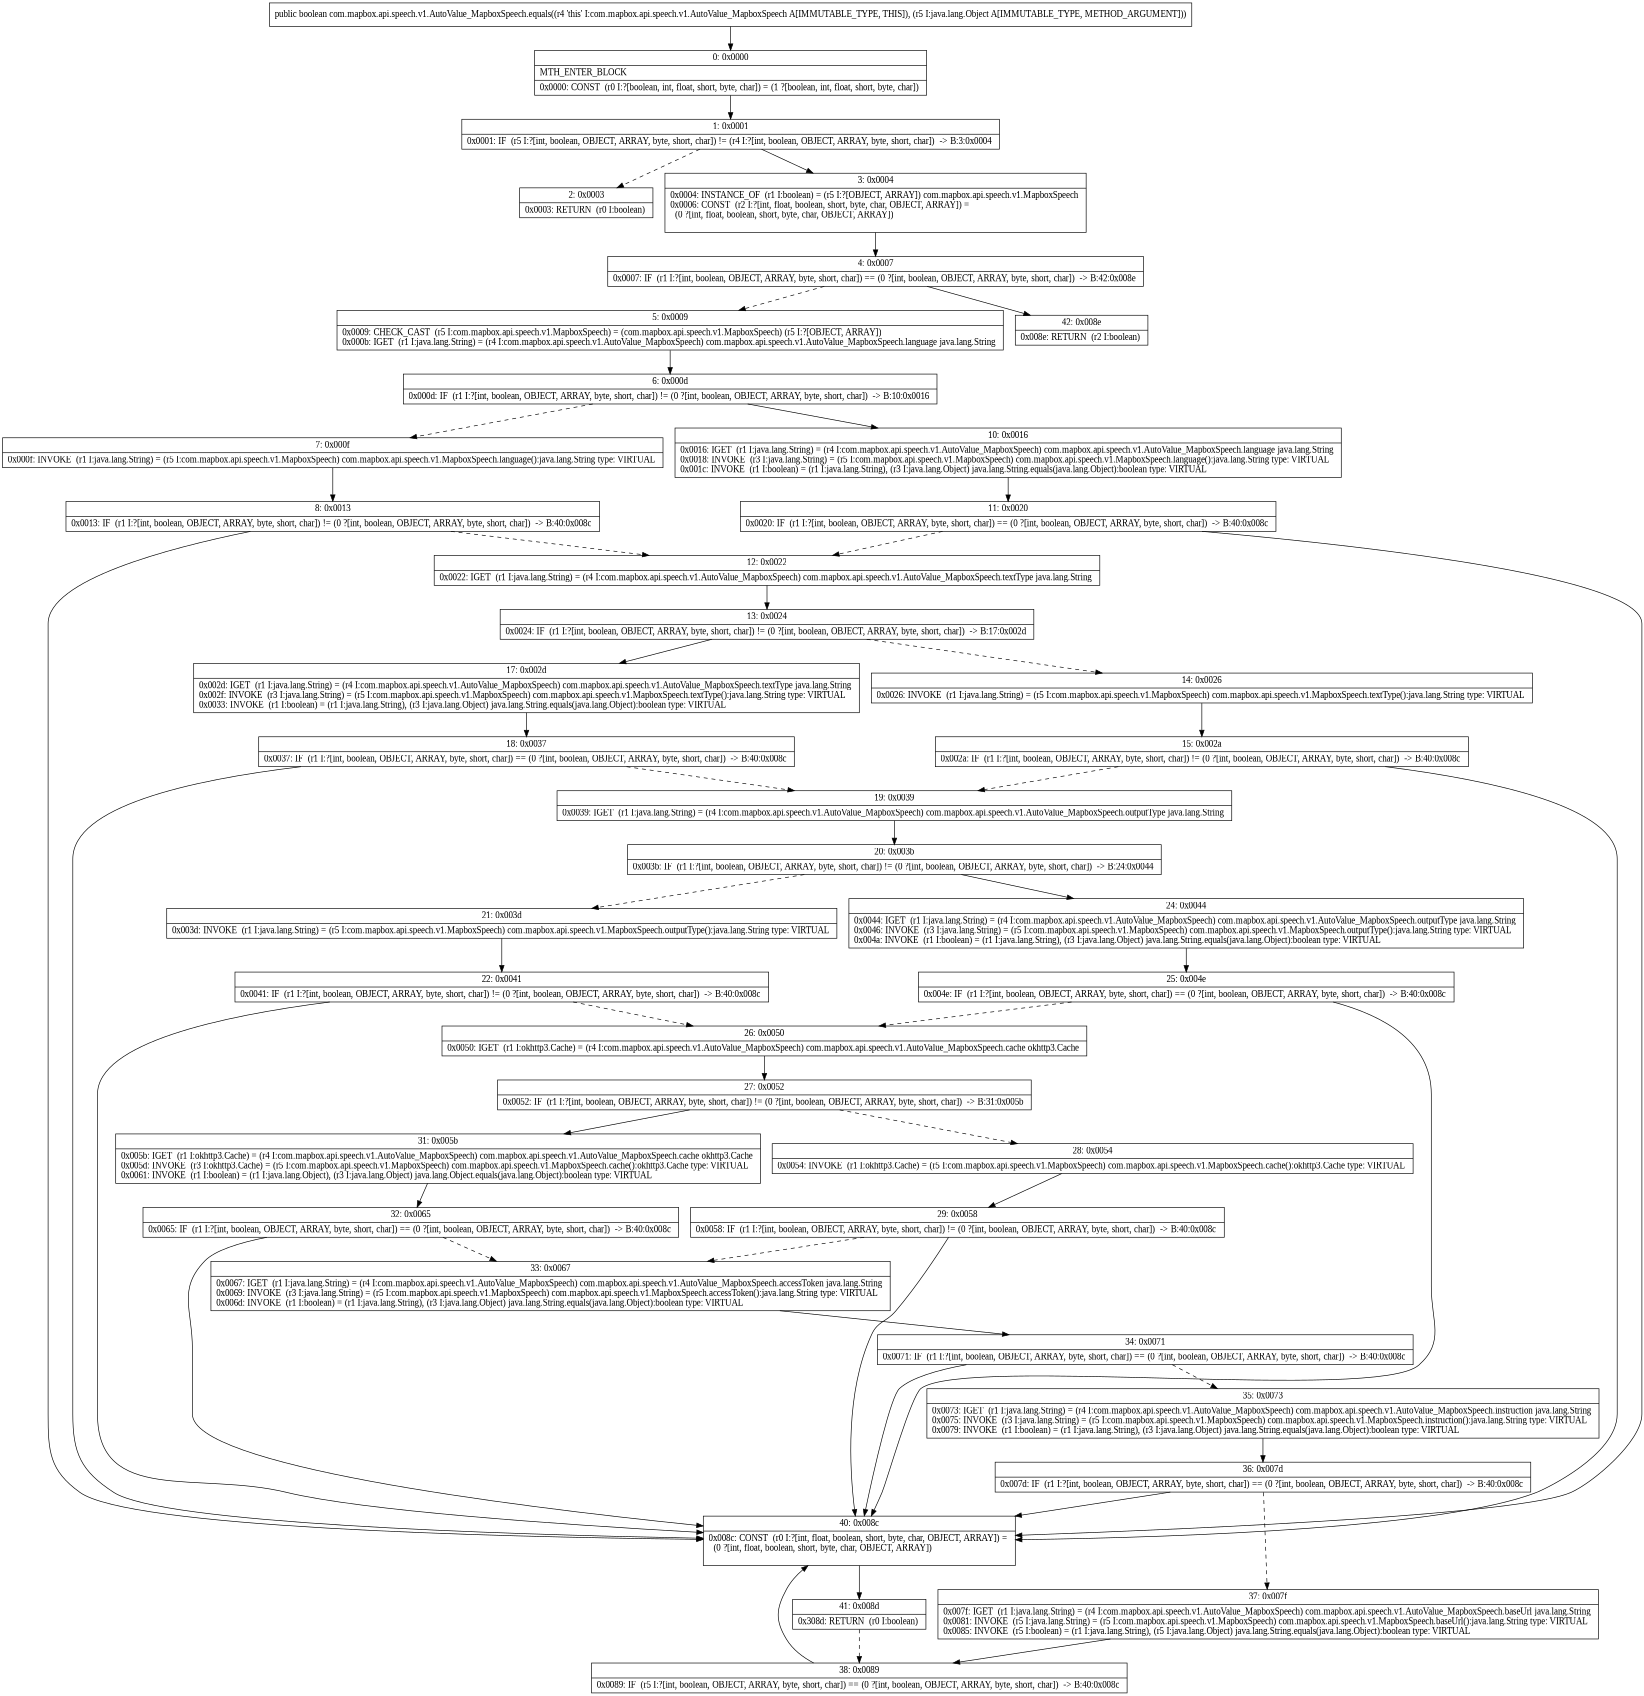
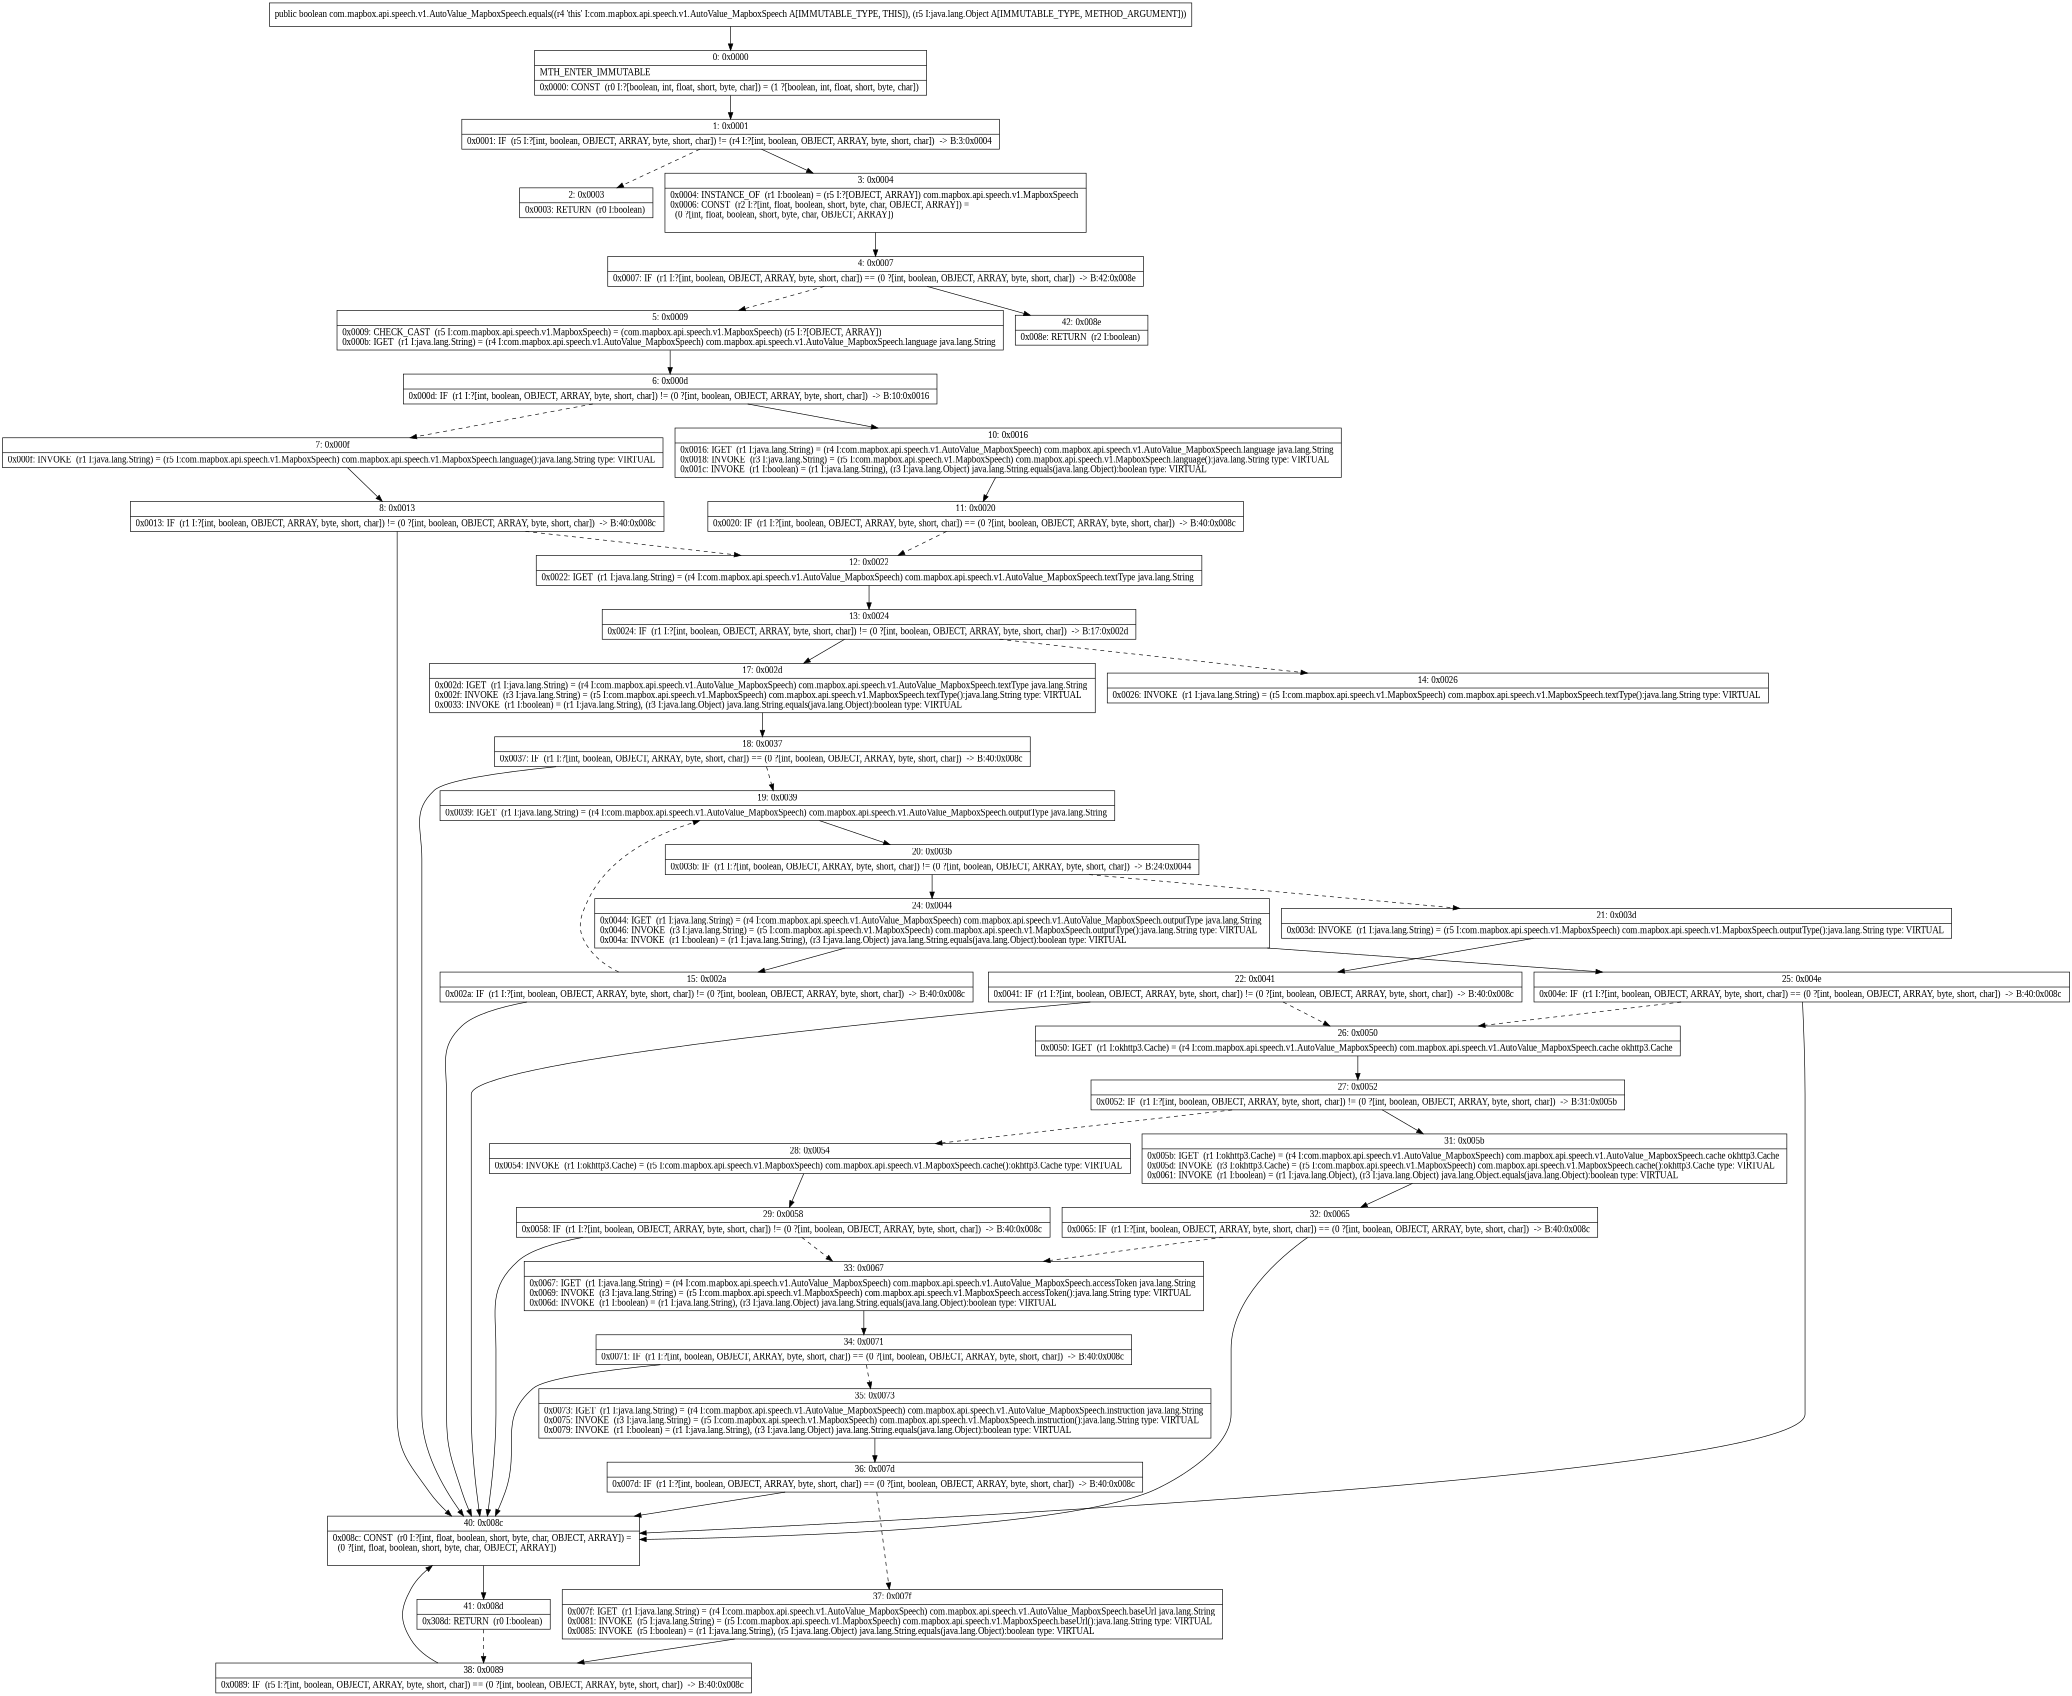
(583, 72) -> (595, 72)
(1202, 717) -> (805, 959)
(1642, 1121) -> none
